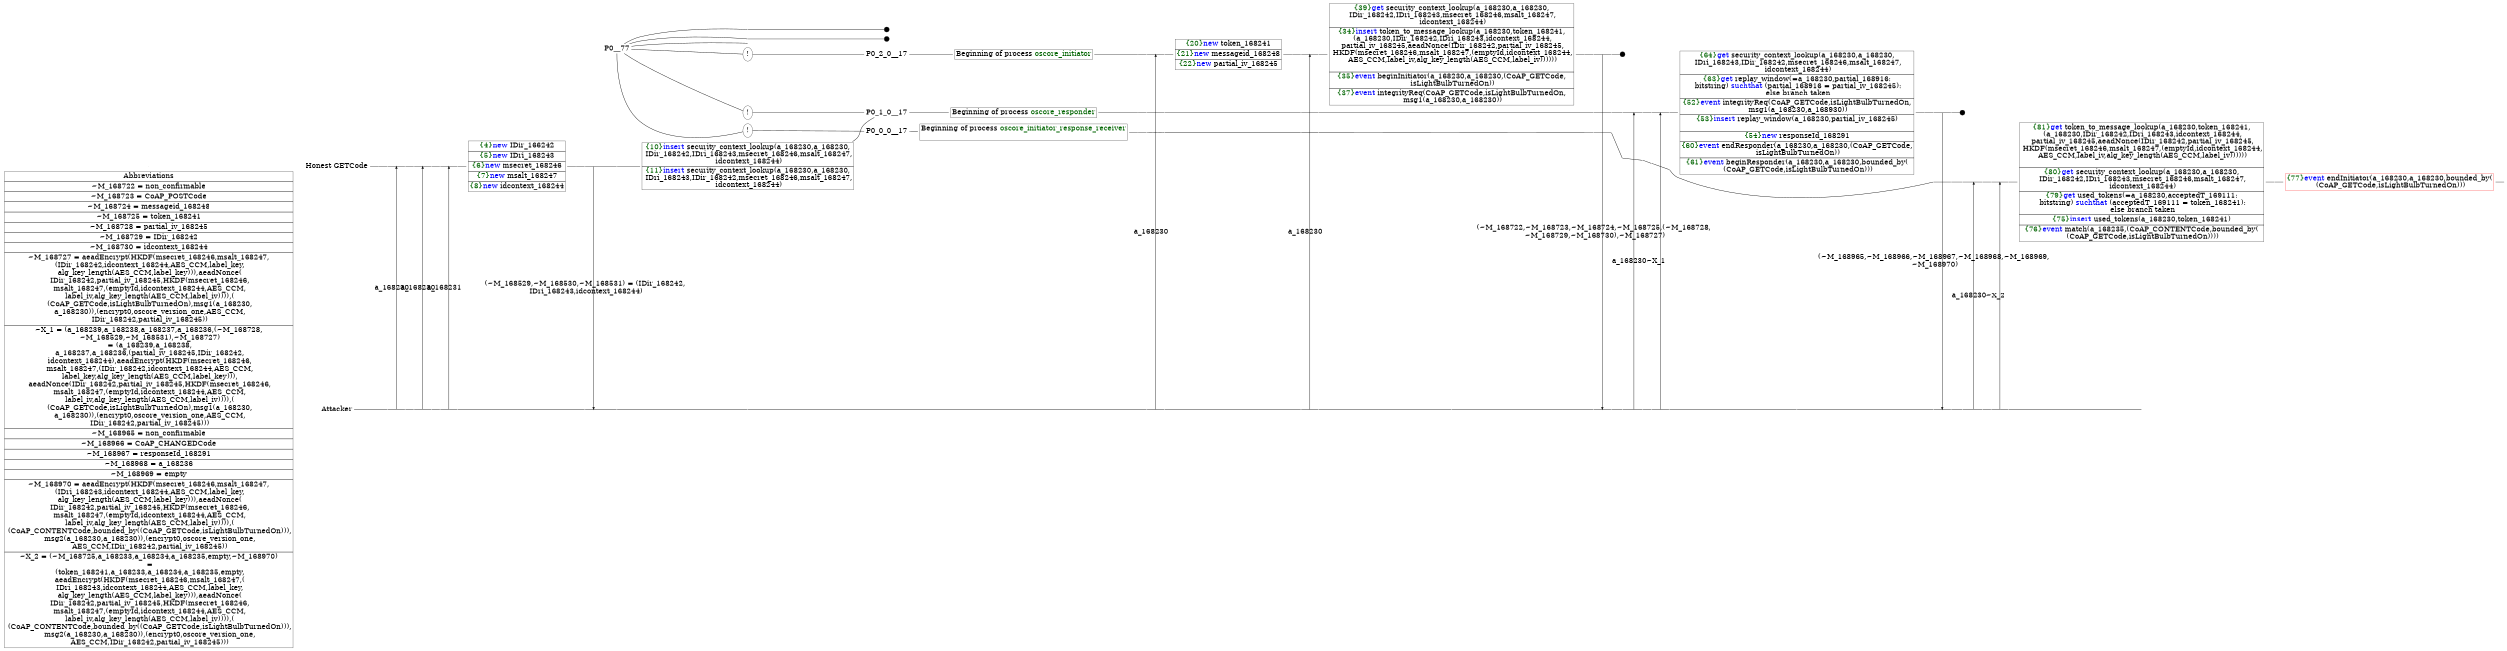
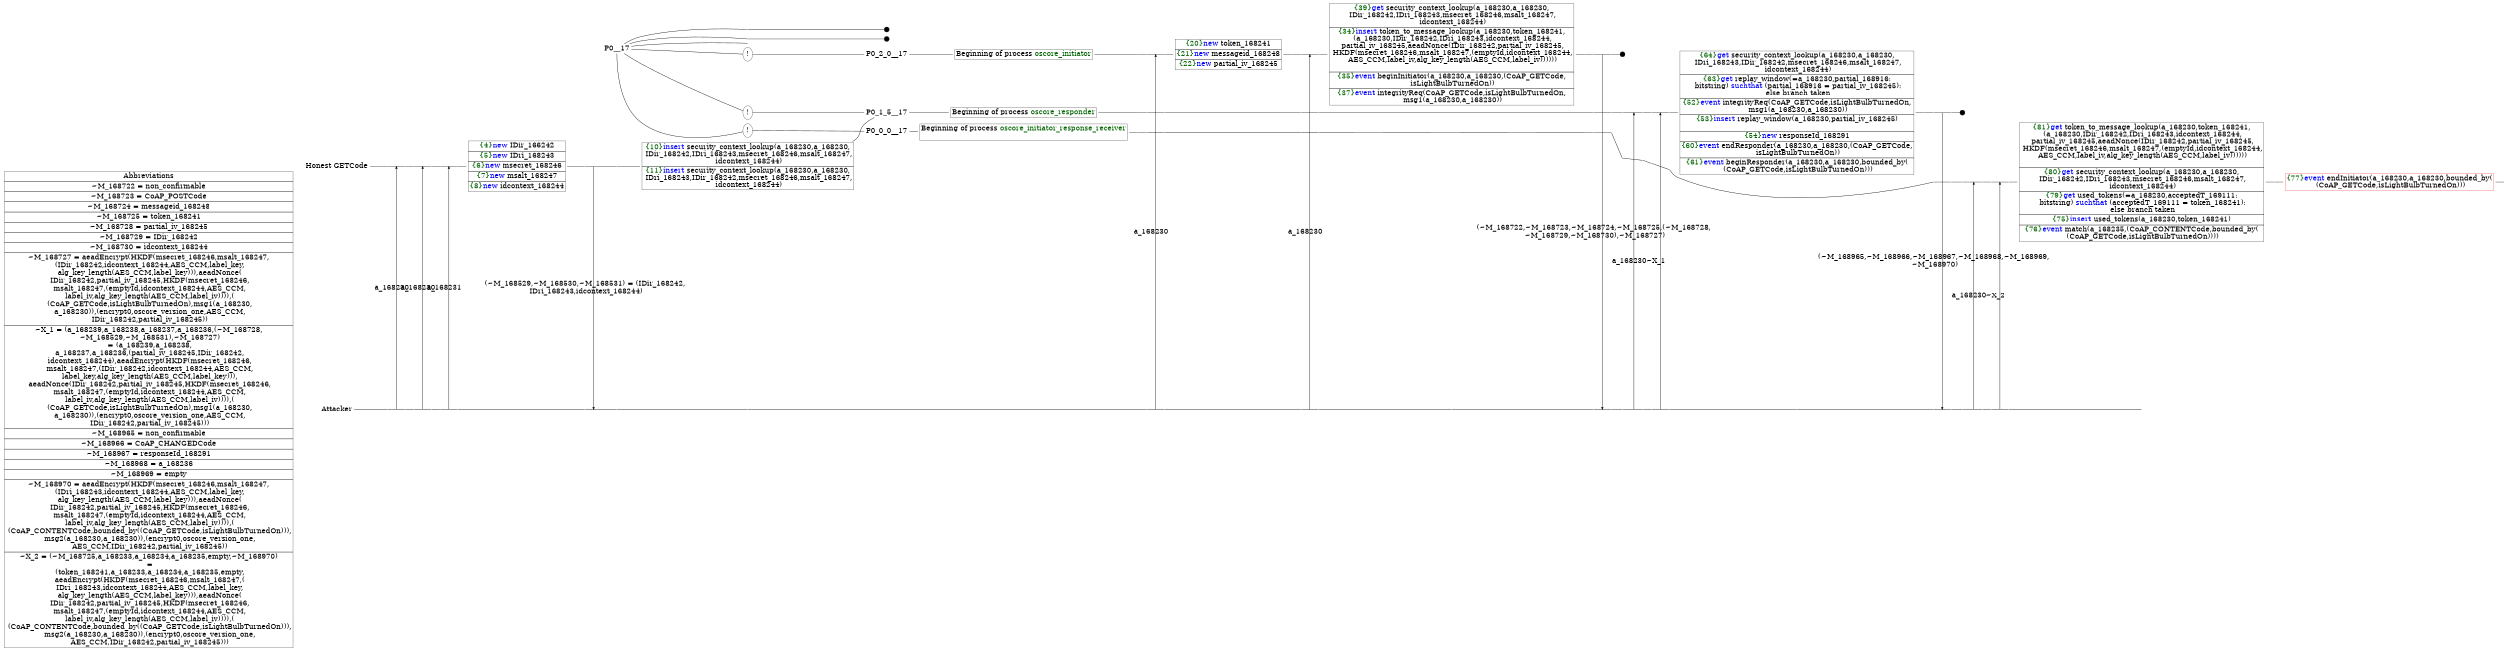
(617, 49) -> (617, 49)
(1797, 110) -> (1797, 110)
(887, 113) -> (887, 113)
